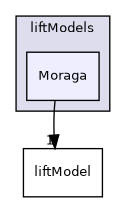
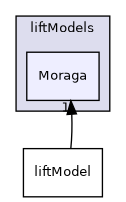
(54, 120) -> (72, 131)
